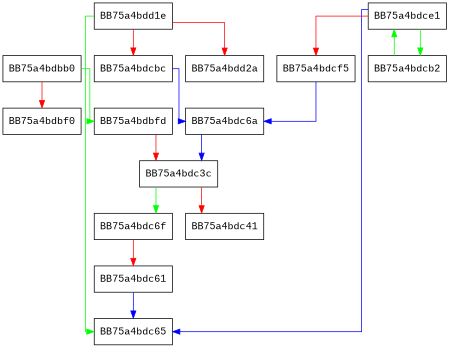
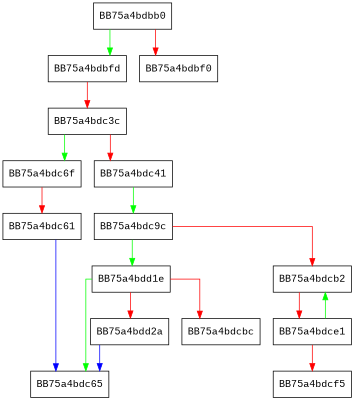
(394, 46) -> (299, 302)
(225, 121) -> none
none -> (133, 226)
(362, 258) -> (100, 354)
